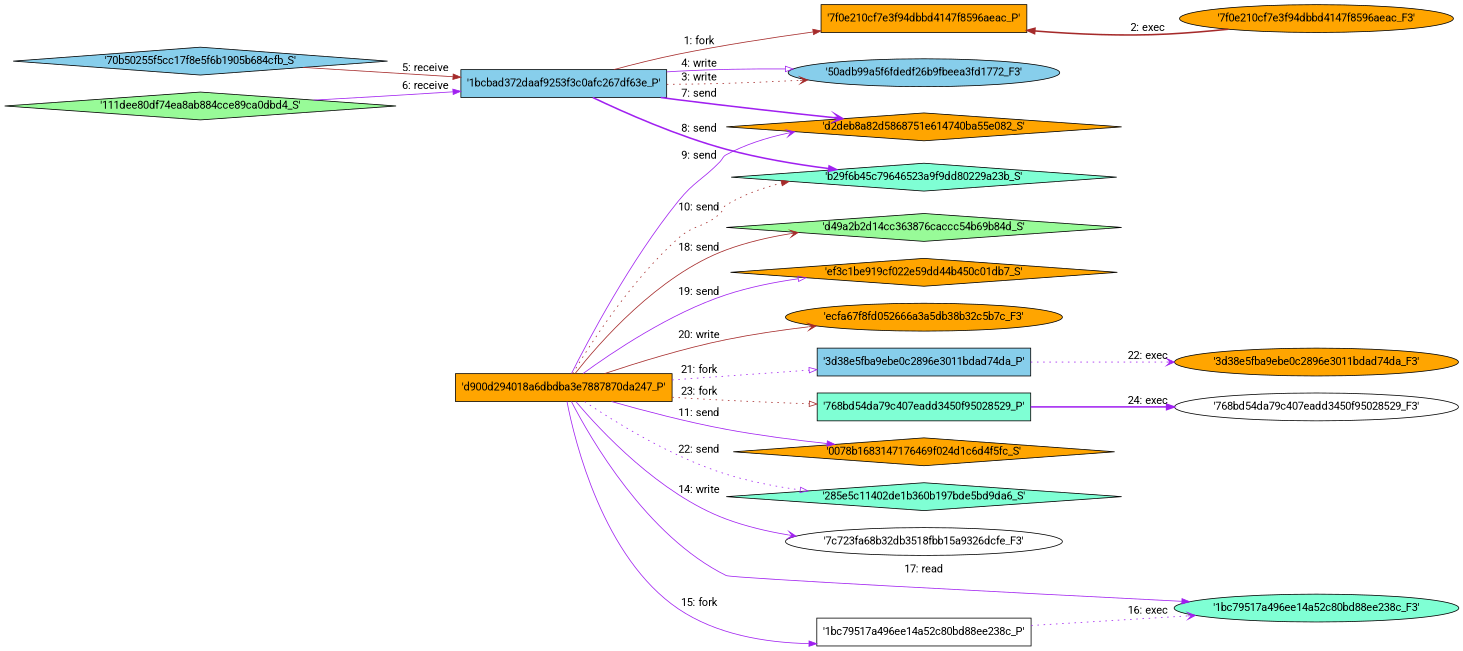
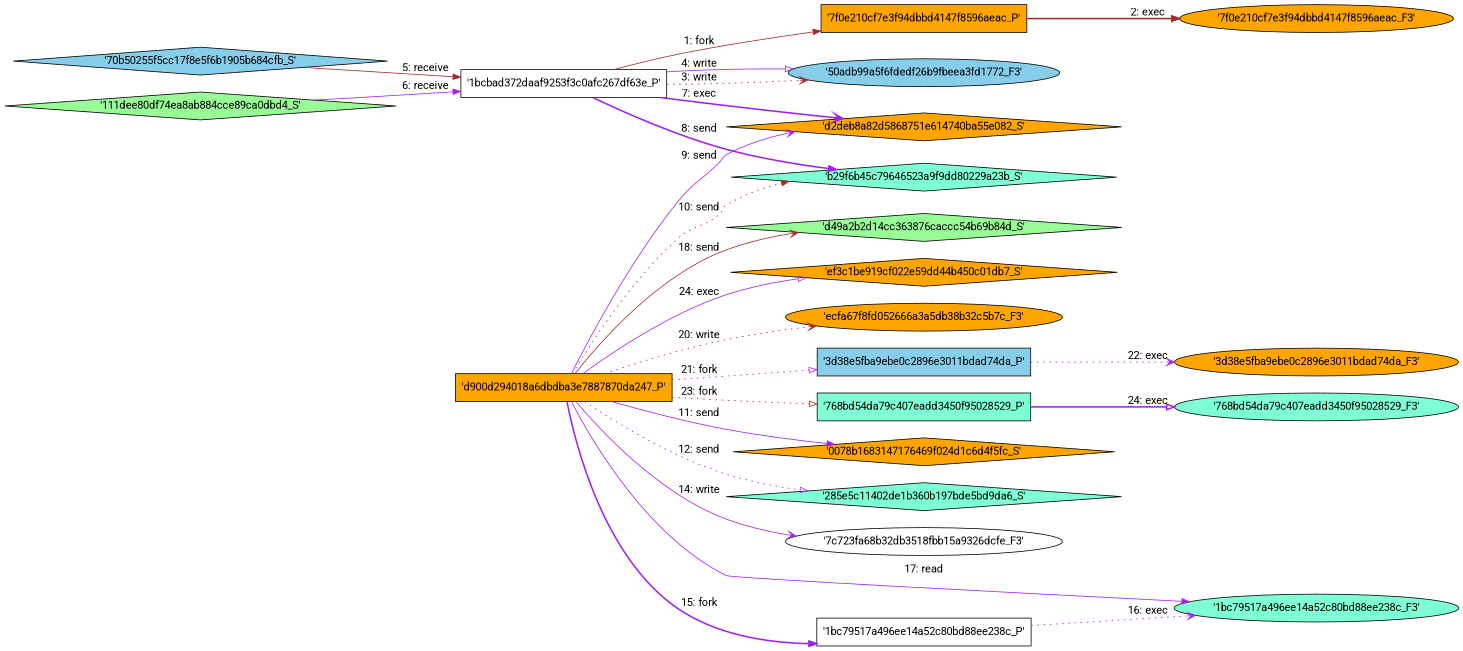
(1132, 35) -> (1099, 19)
(564, 84) -> (564, 84)
(699, 94) -> (699, 94)
(699, 292) -> (699, 292)
(705, 344) -> (705, 344)
(1099, 407) -> (1099, 407)
(1316, 407) -> (1316, 407)
(699, 450) -> (699, 450)
(641, 573) -> (641, 573)
